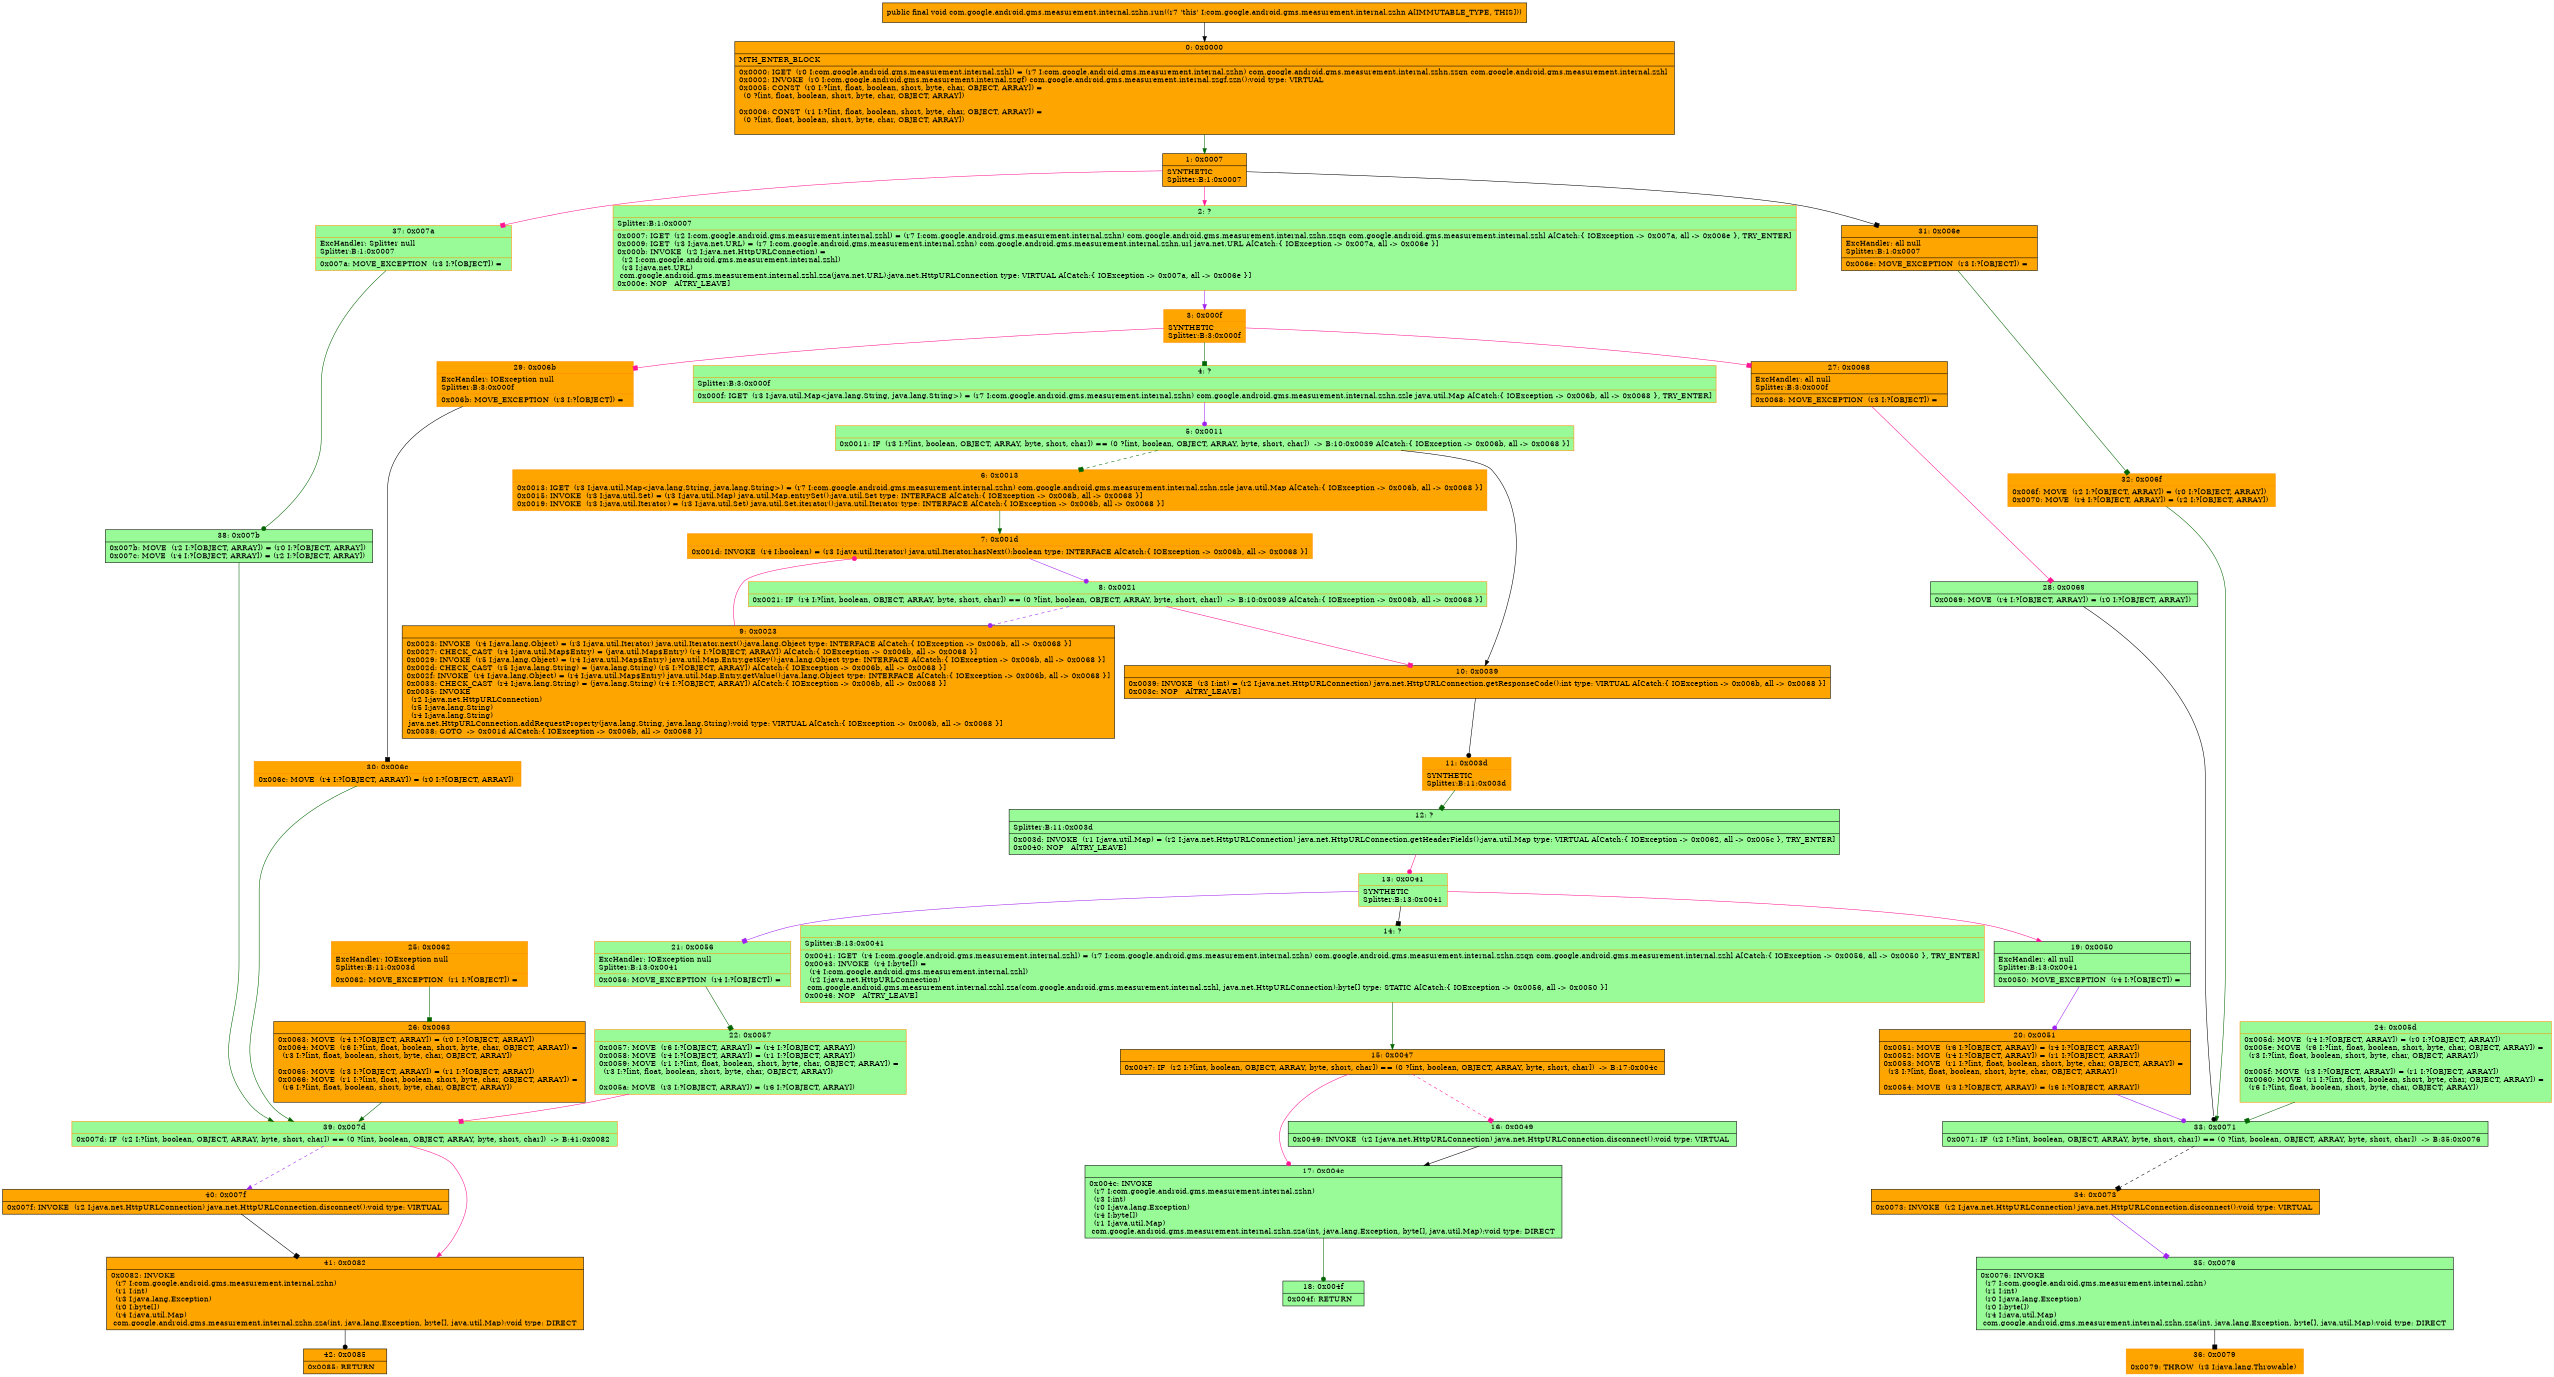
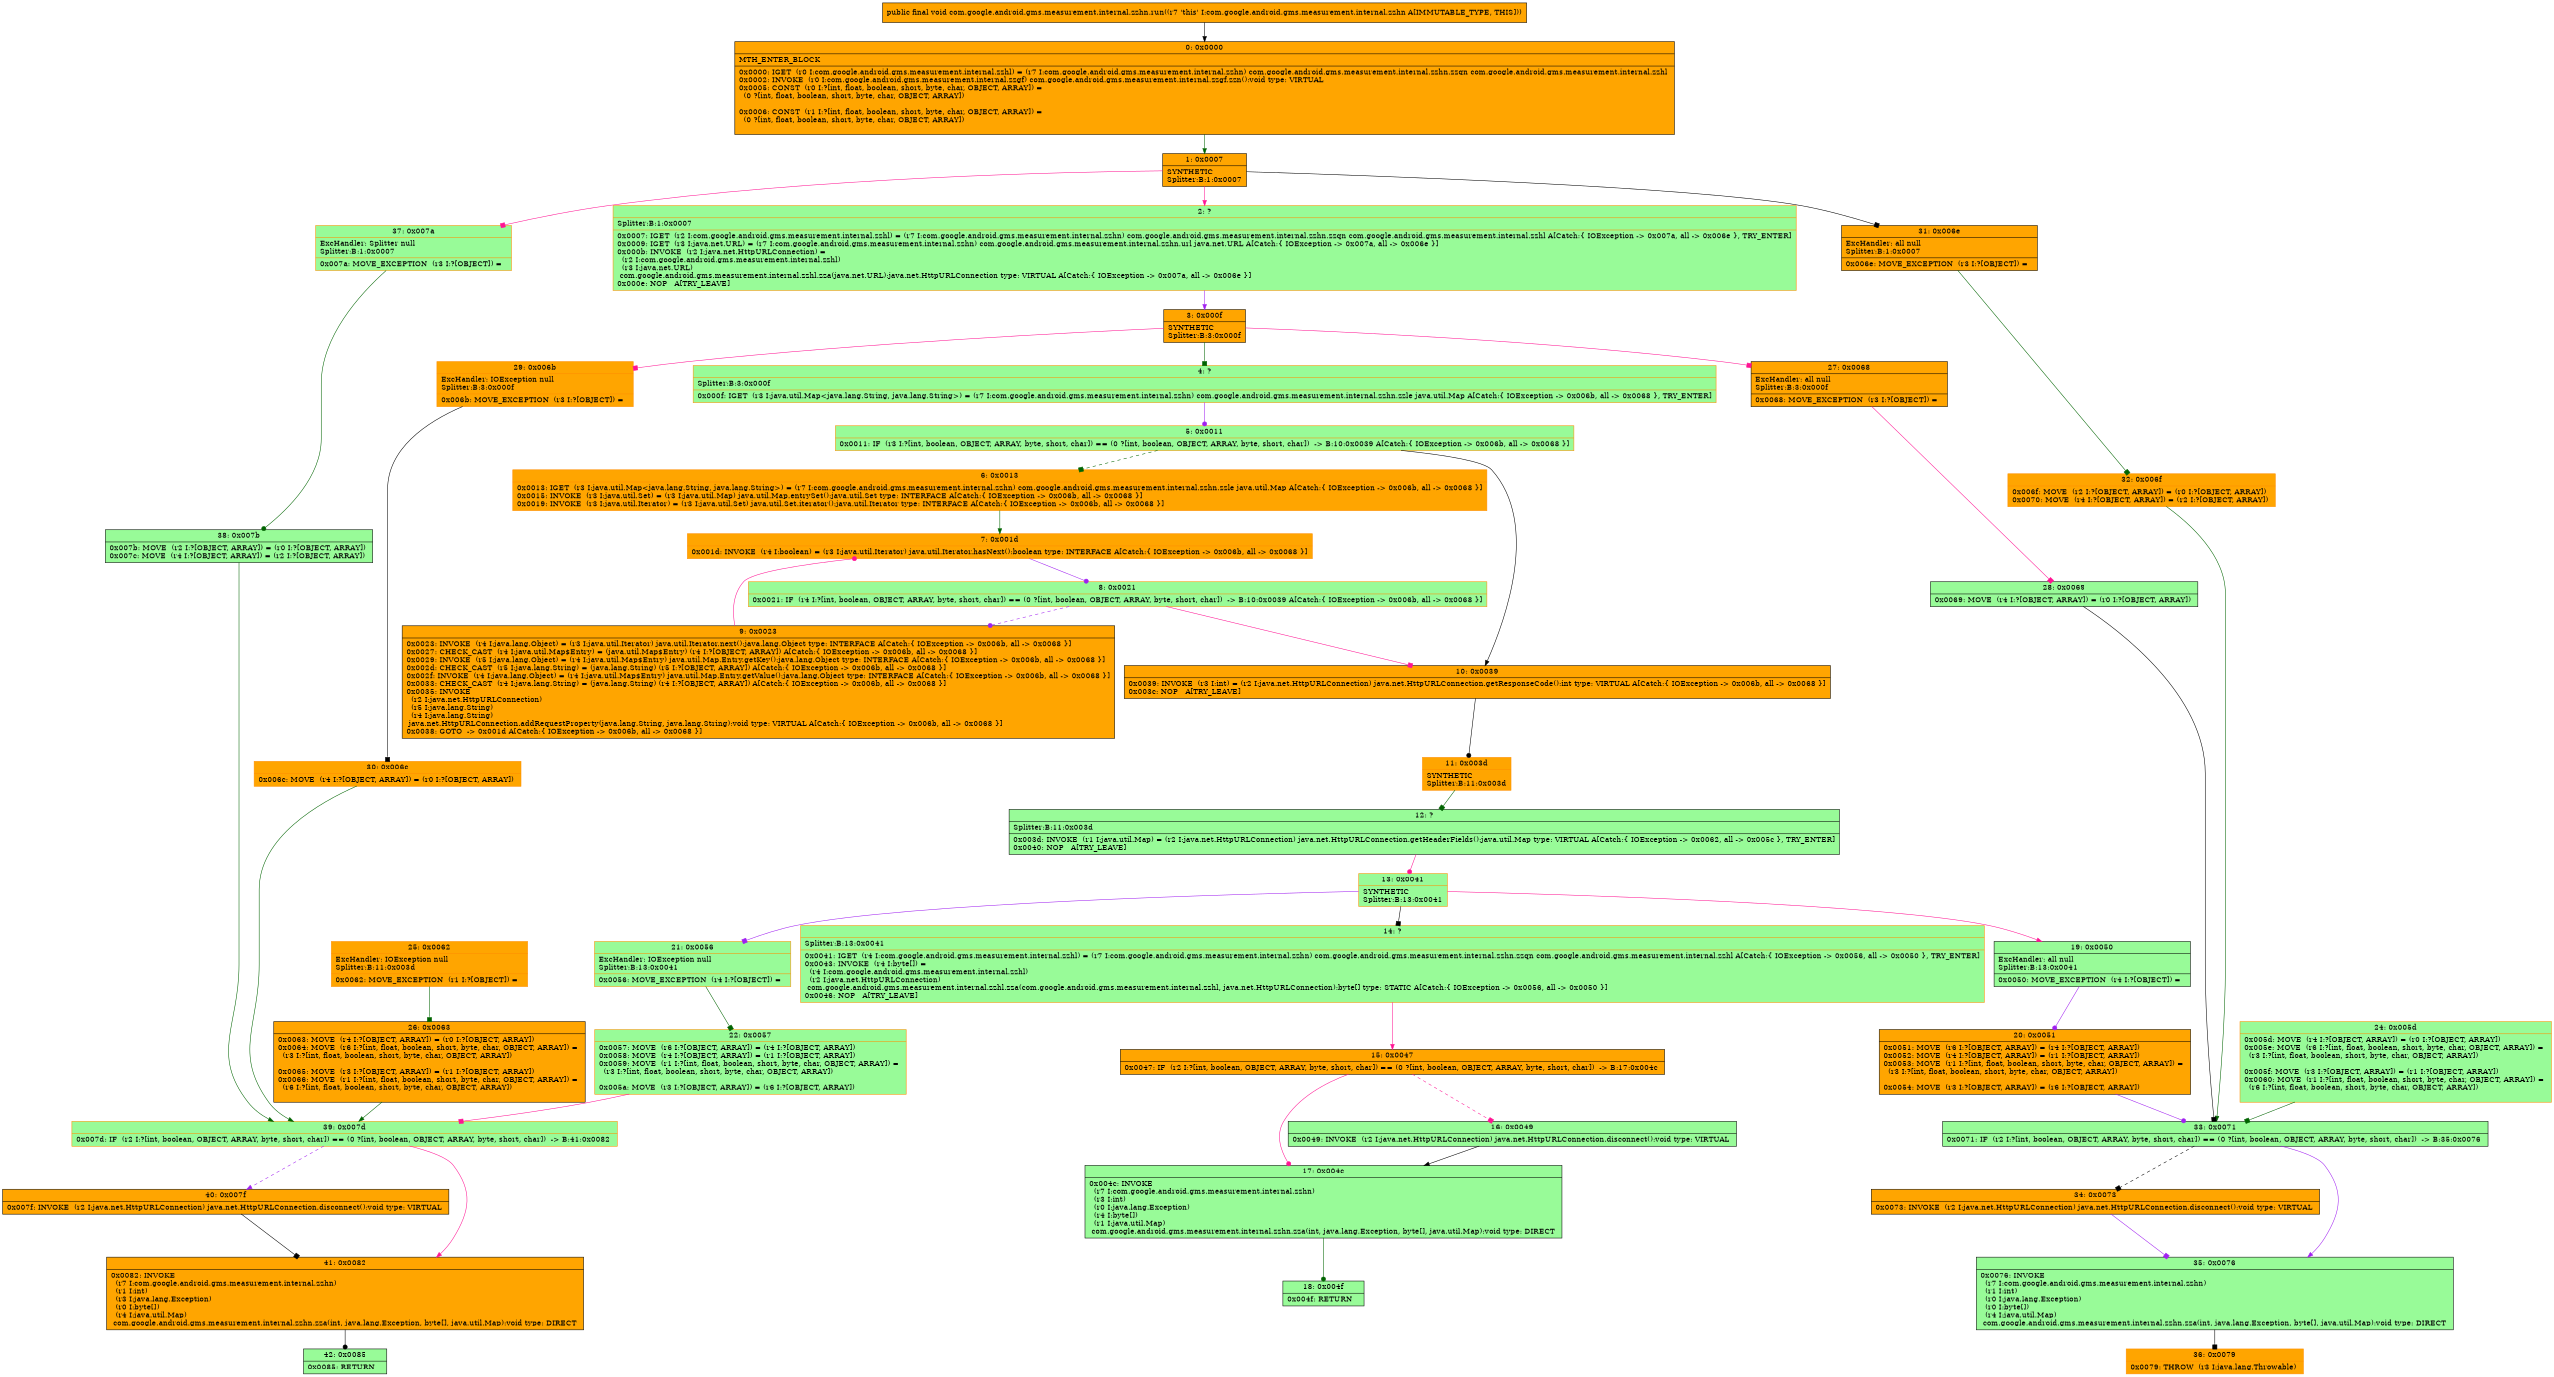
(1205, 326) -> (1205, 326)
(2205, 837) -> (2205, 837)
(1392, 1023) -> (1392, 1023)
none -> (2336, 1188)
(345, 1361) -> (345, 1361)
